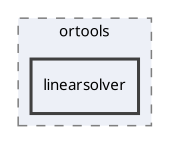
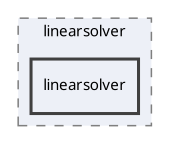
(85, 33) -> (85, 33)
